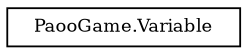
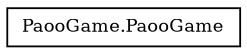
(124, 27) -> (124, 27)
